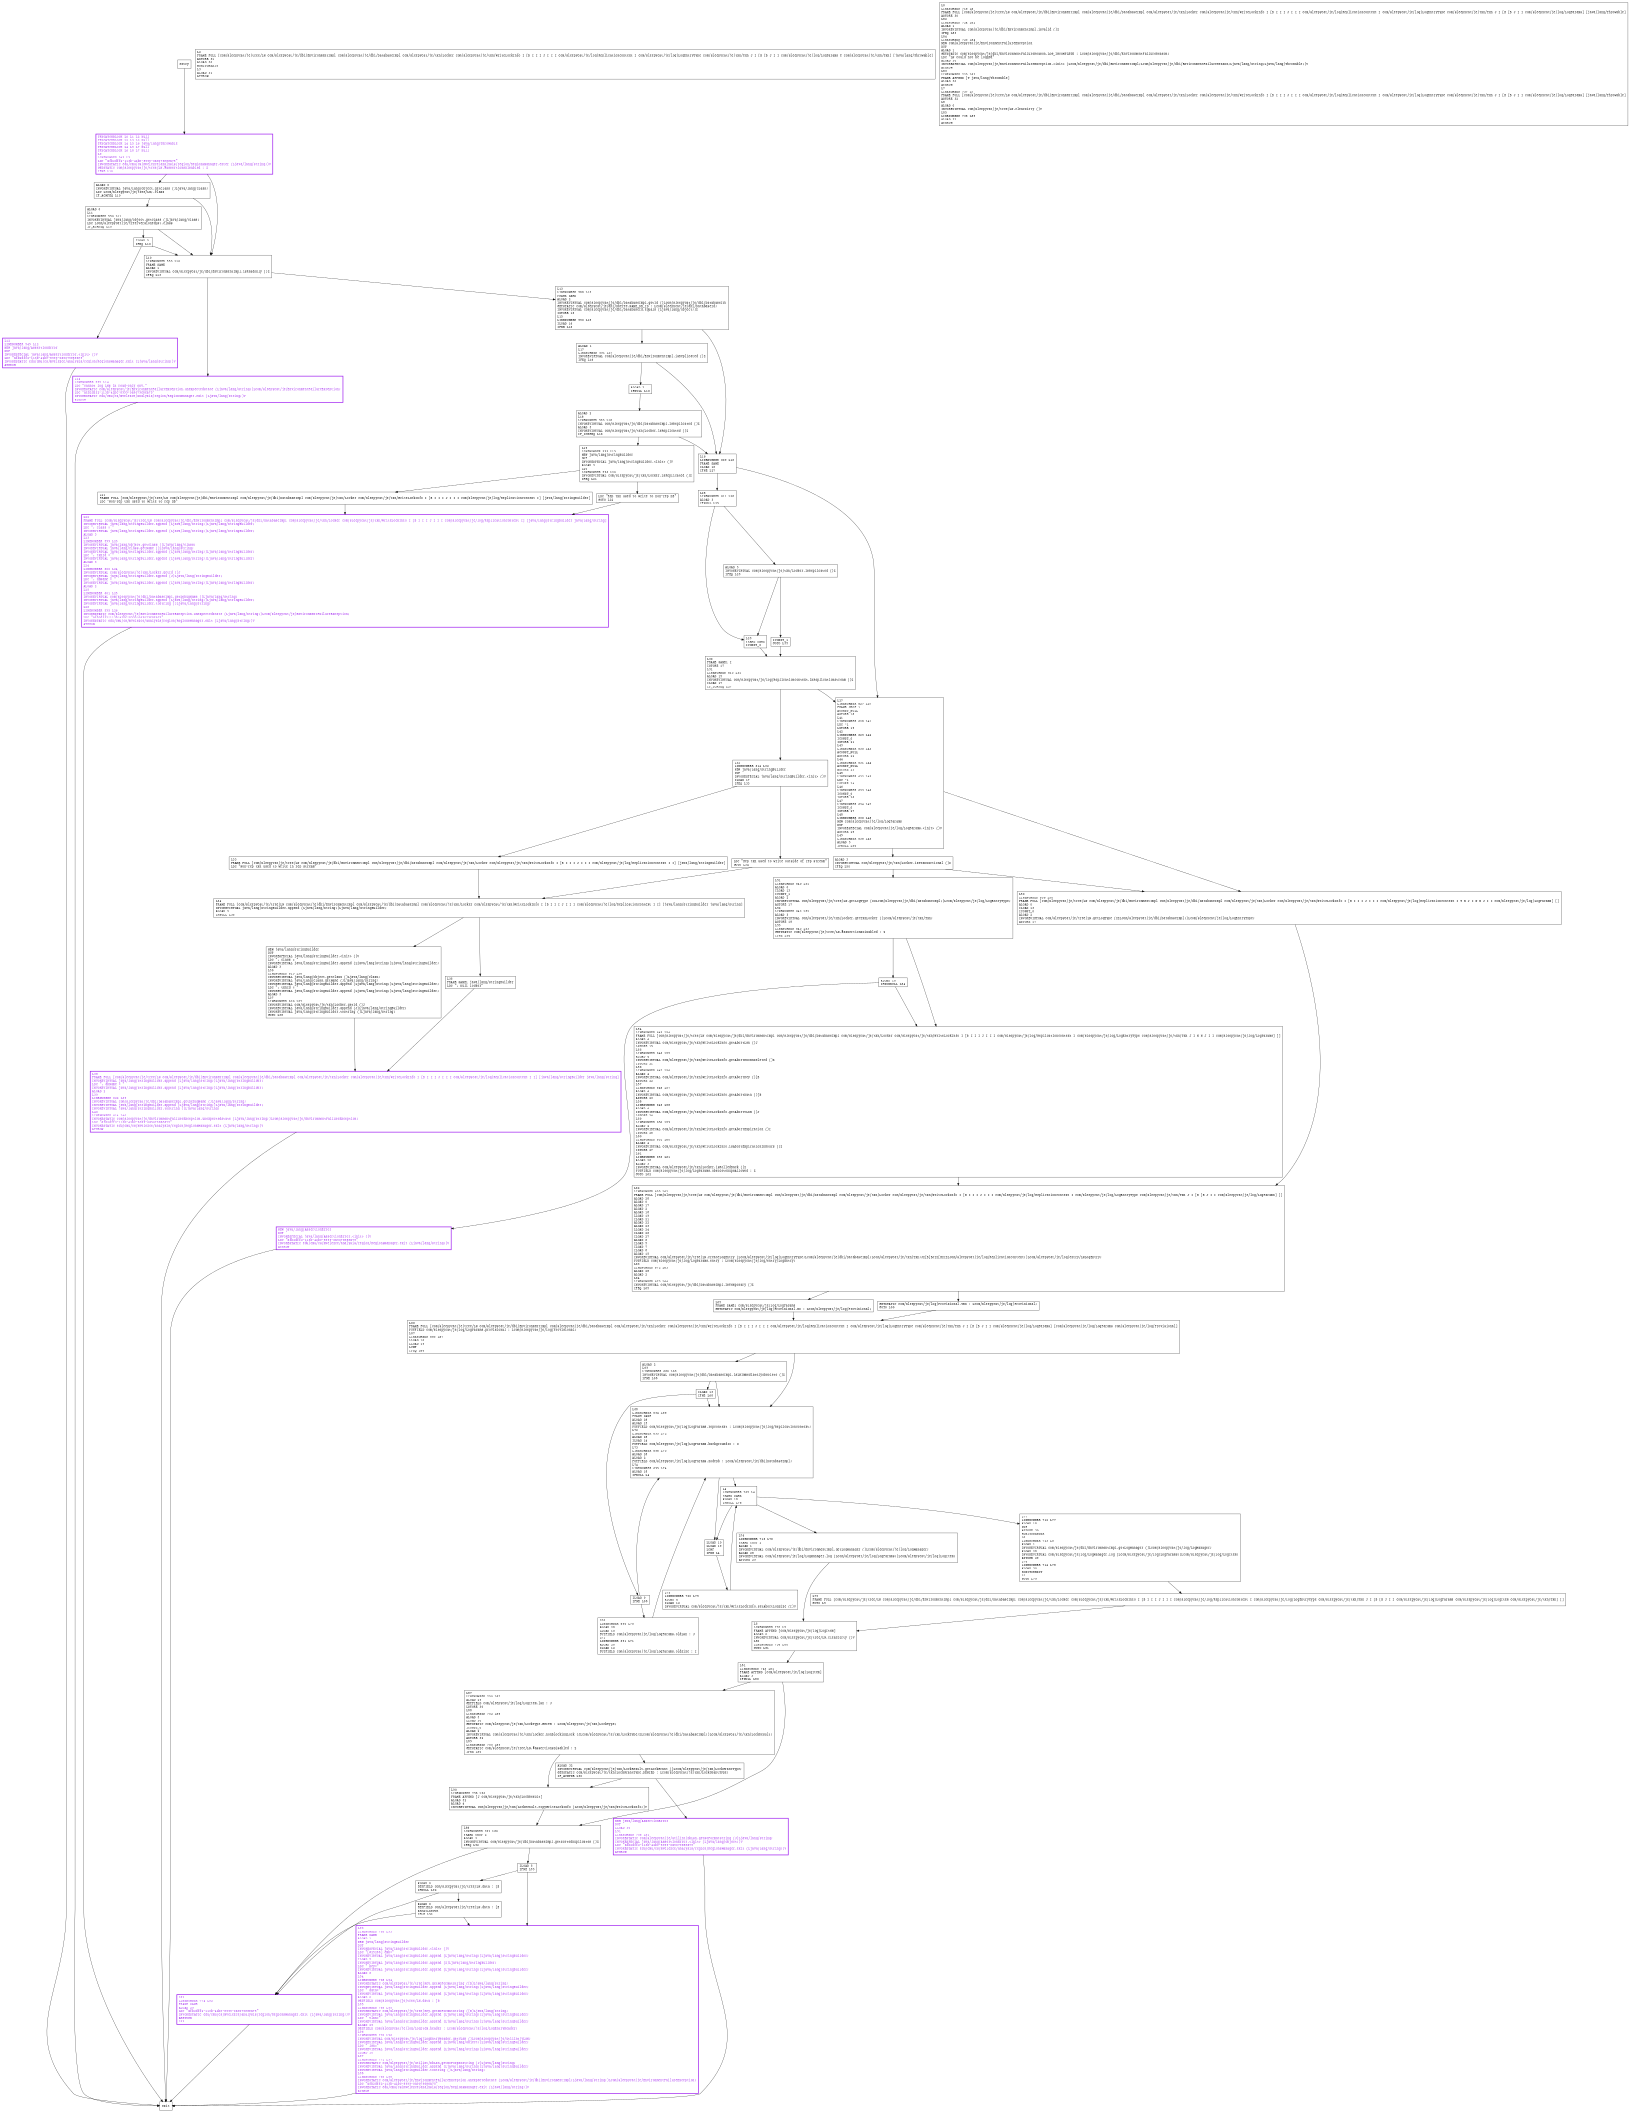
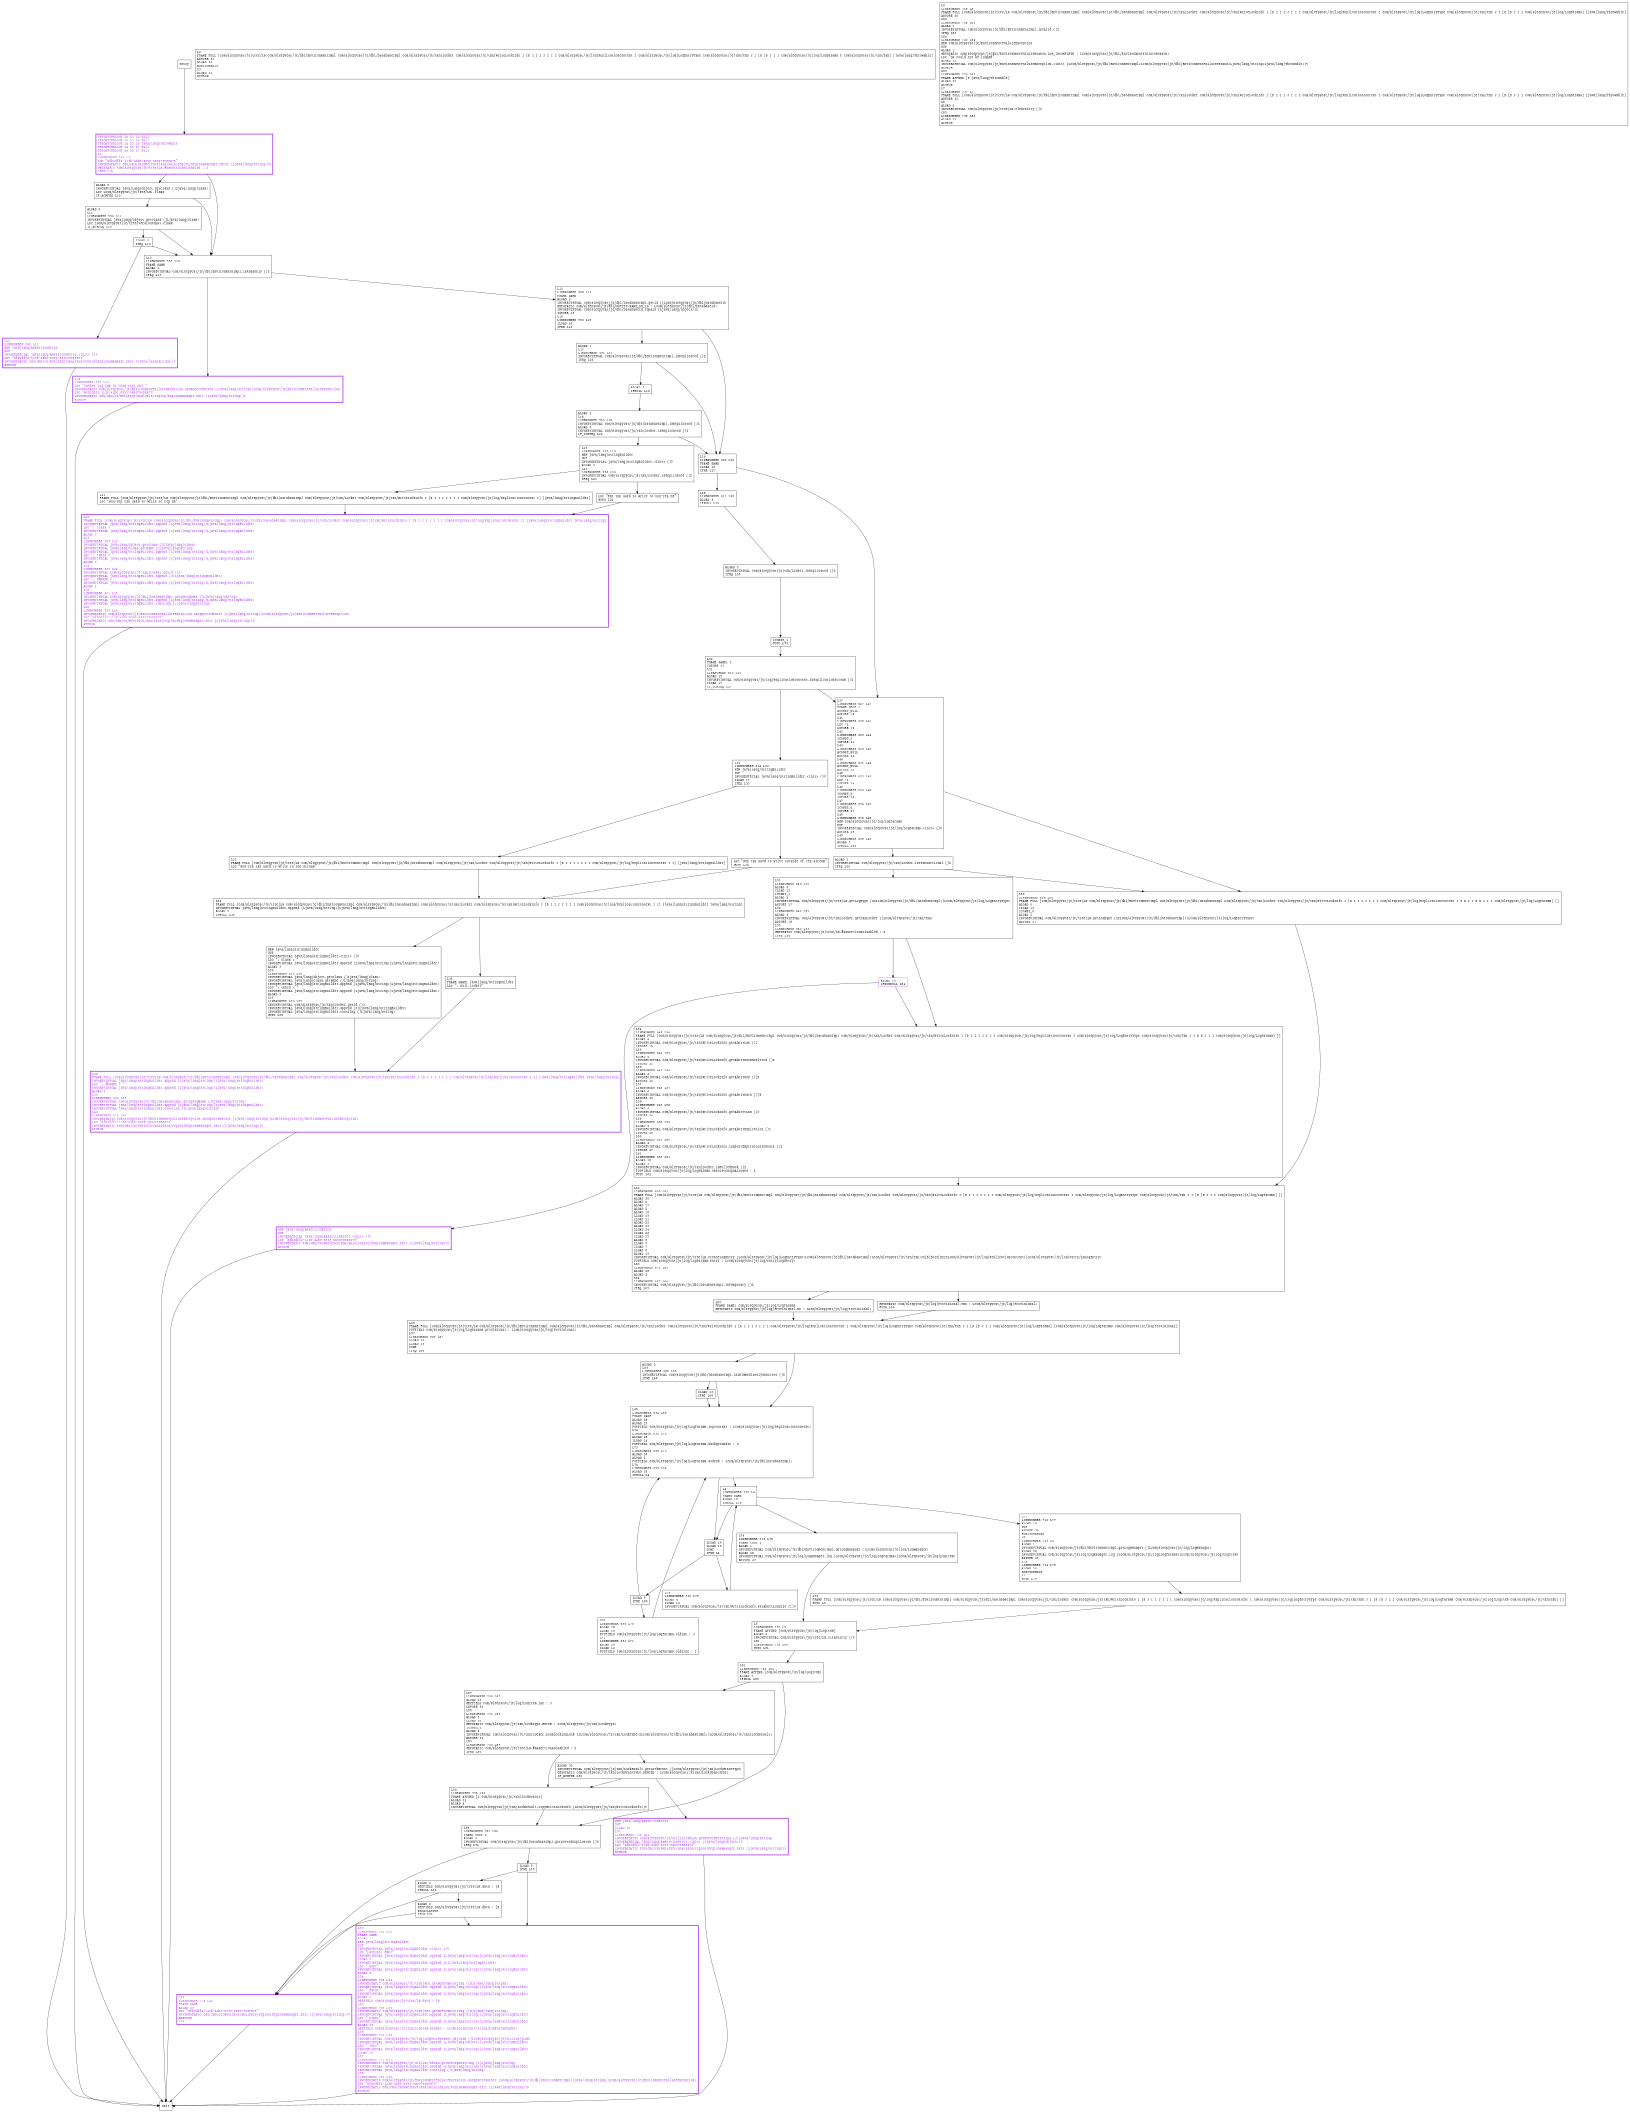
(755, 642) -> none
(893, 982) -> (893, 982)
(607, 1465) -> (676, 1574)
